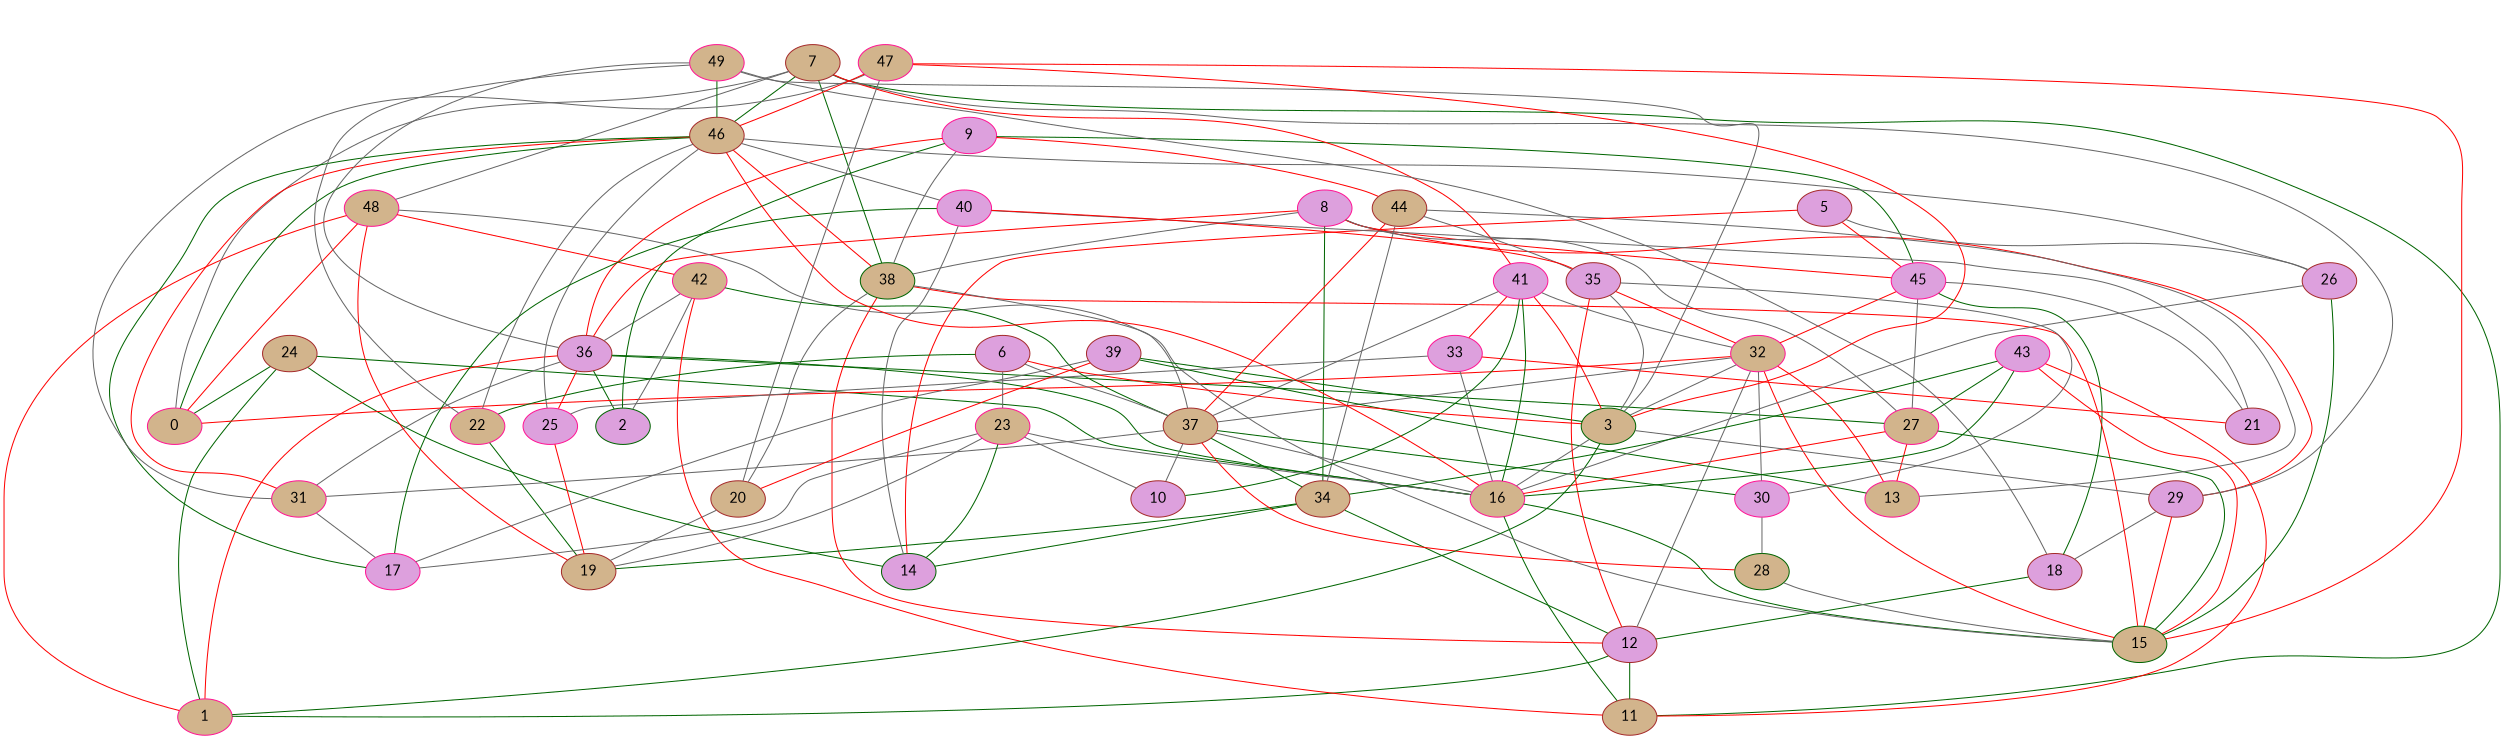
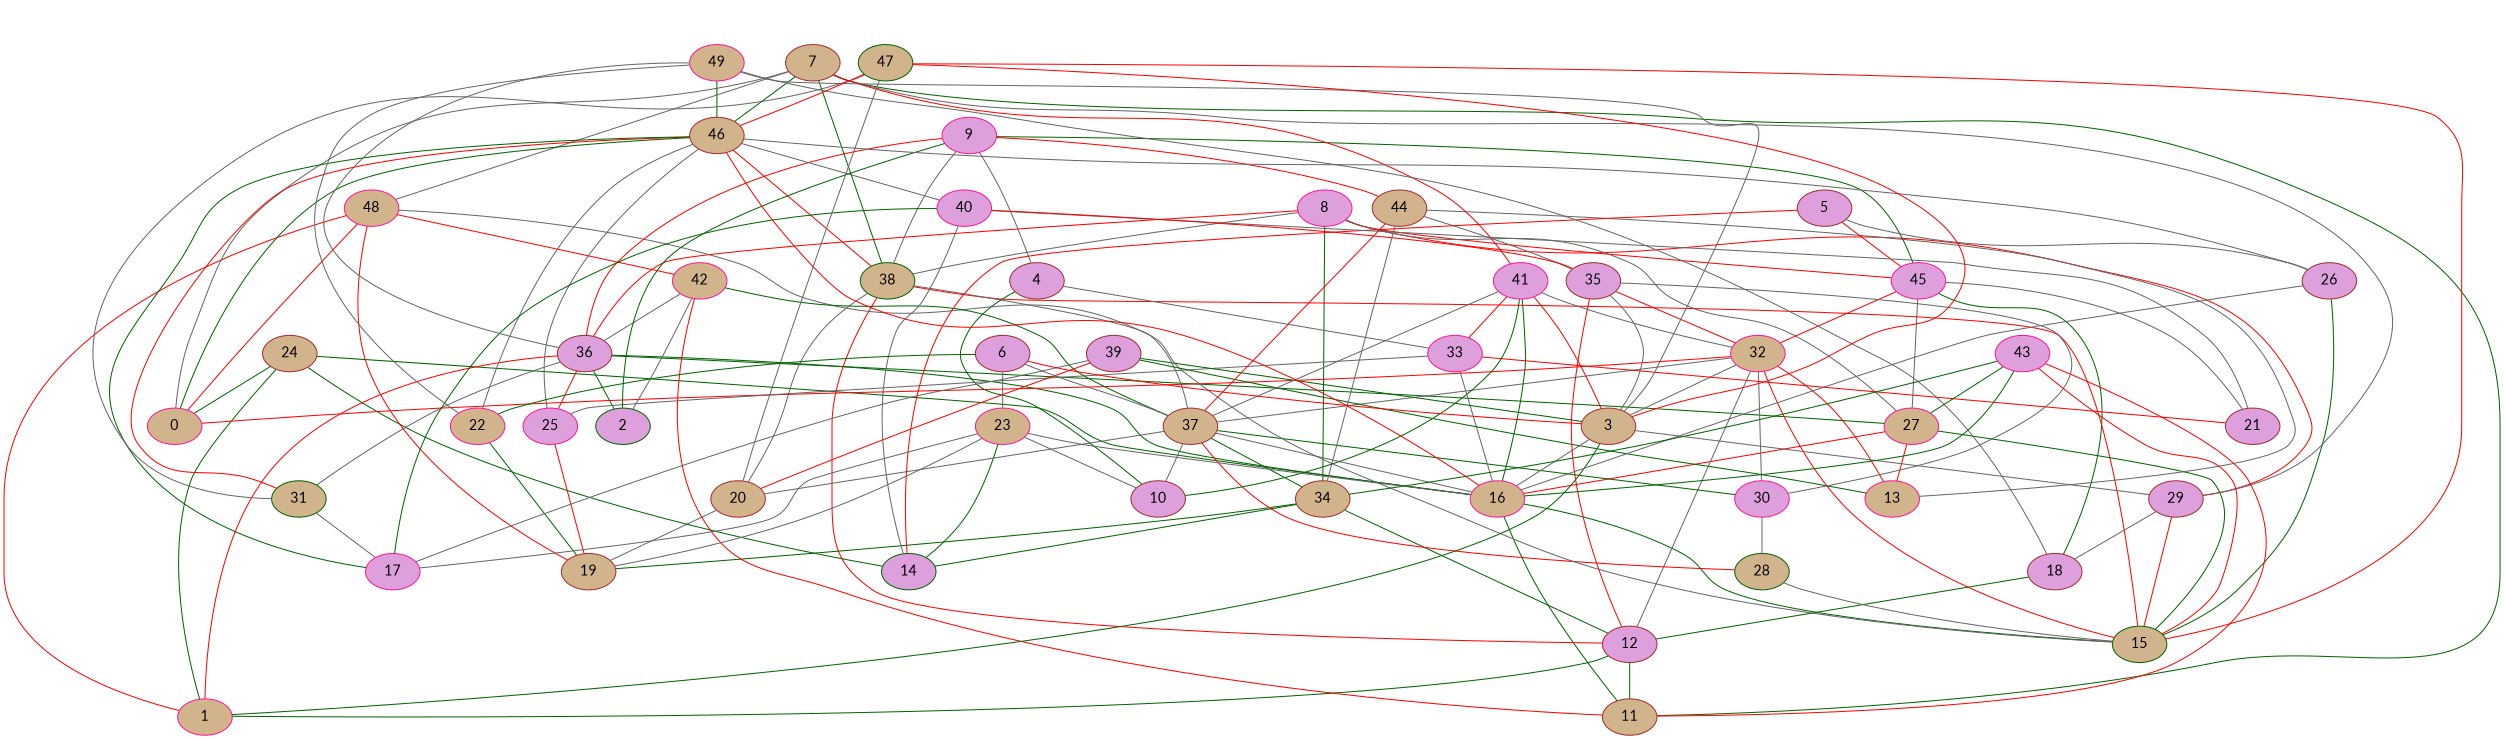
(886, 63) -> (886, 63)
none -> (1037, 281)
(1608, 426) -> (1608, 426)
(766, 467) -> (964, 463)
(299, 499) -> (299, 499)
